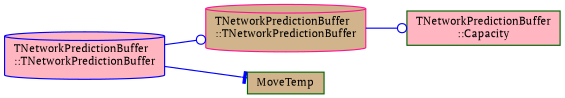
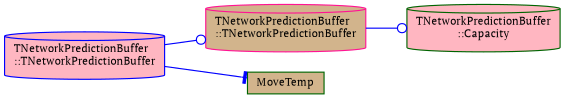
(484, 28) -> (484, 28)
